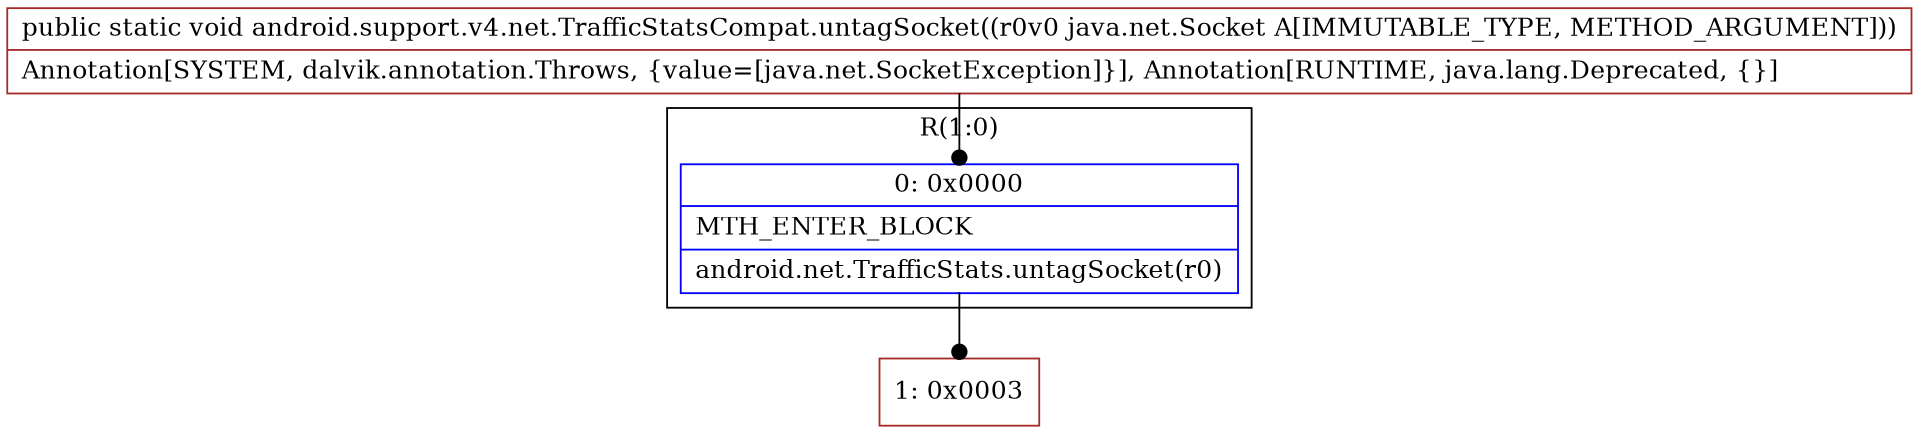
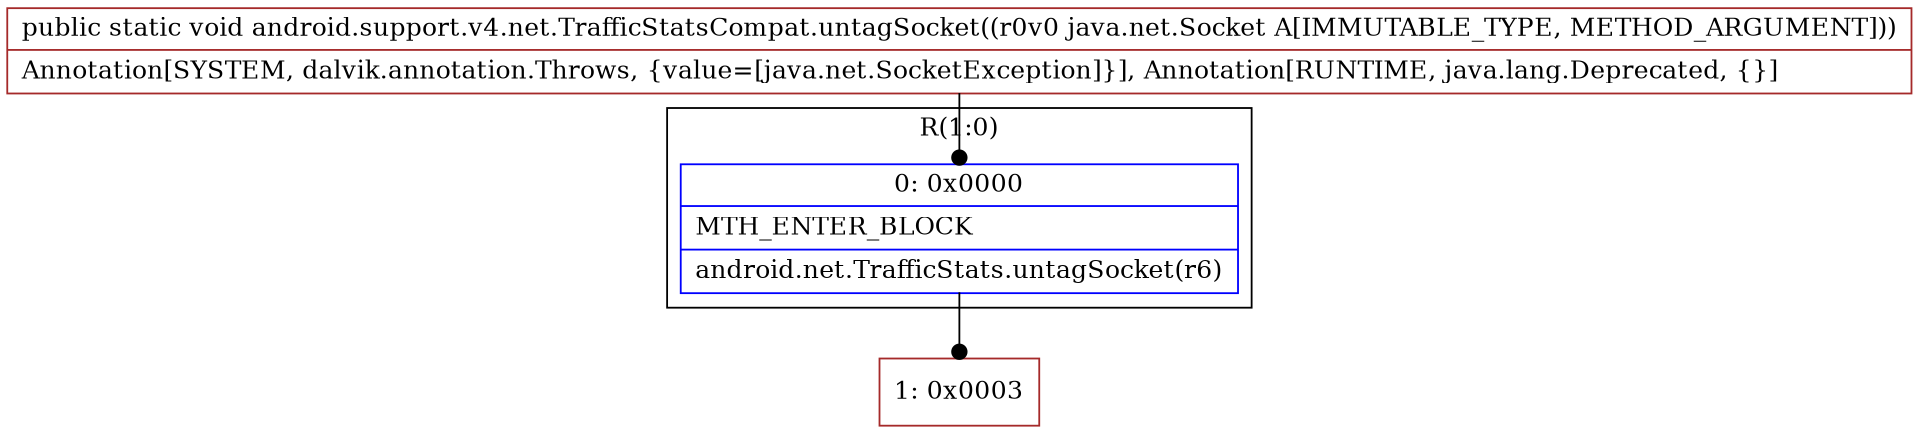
(959, 270) -> (959, 270)
